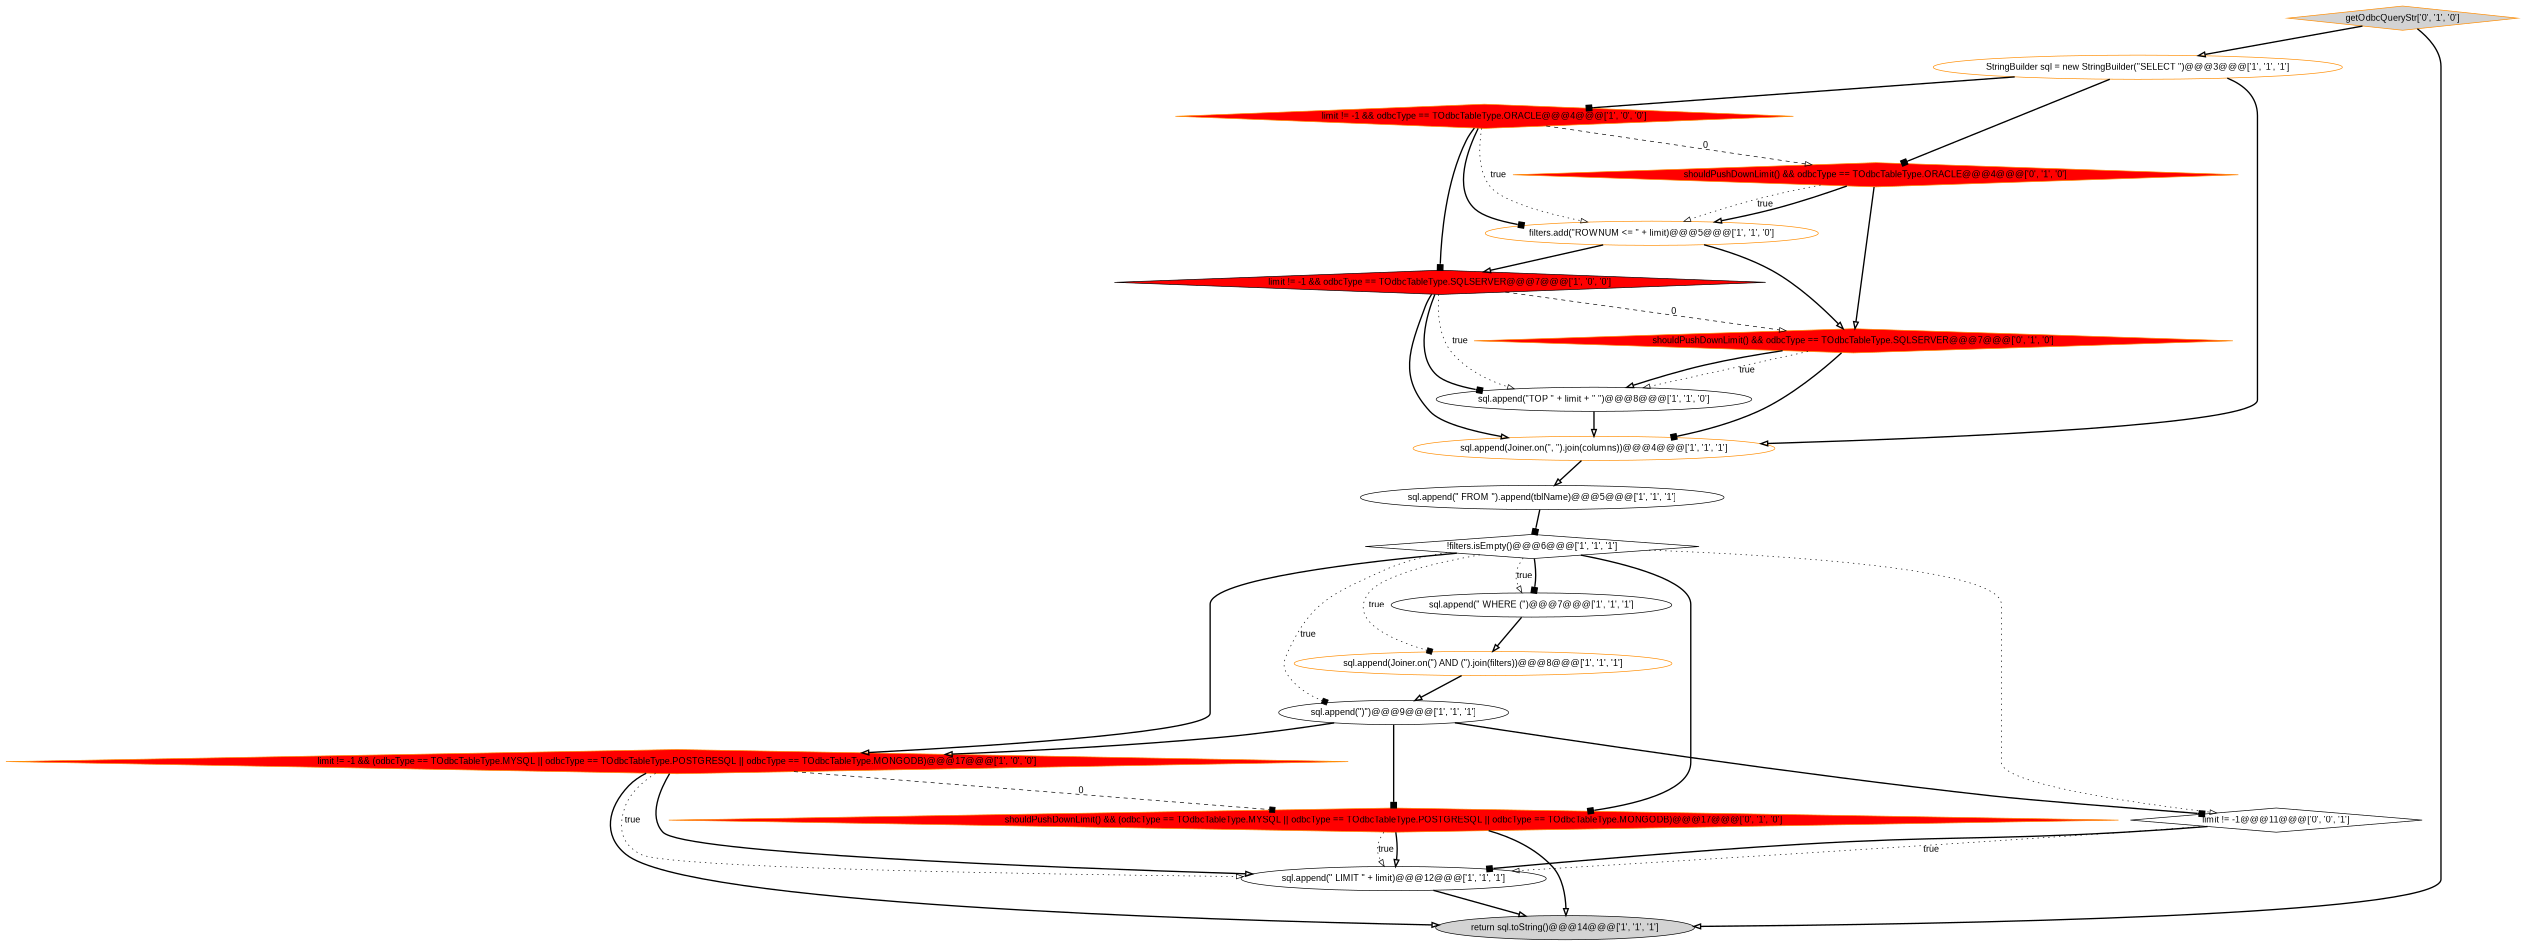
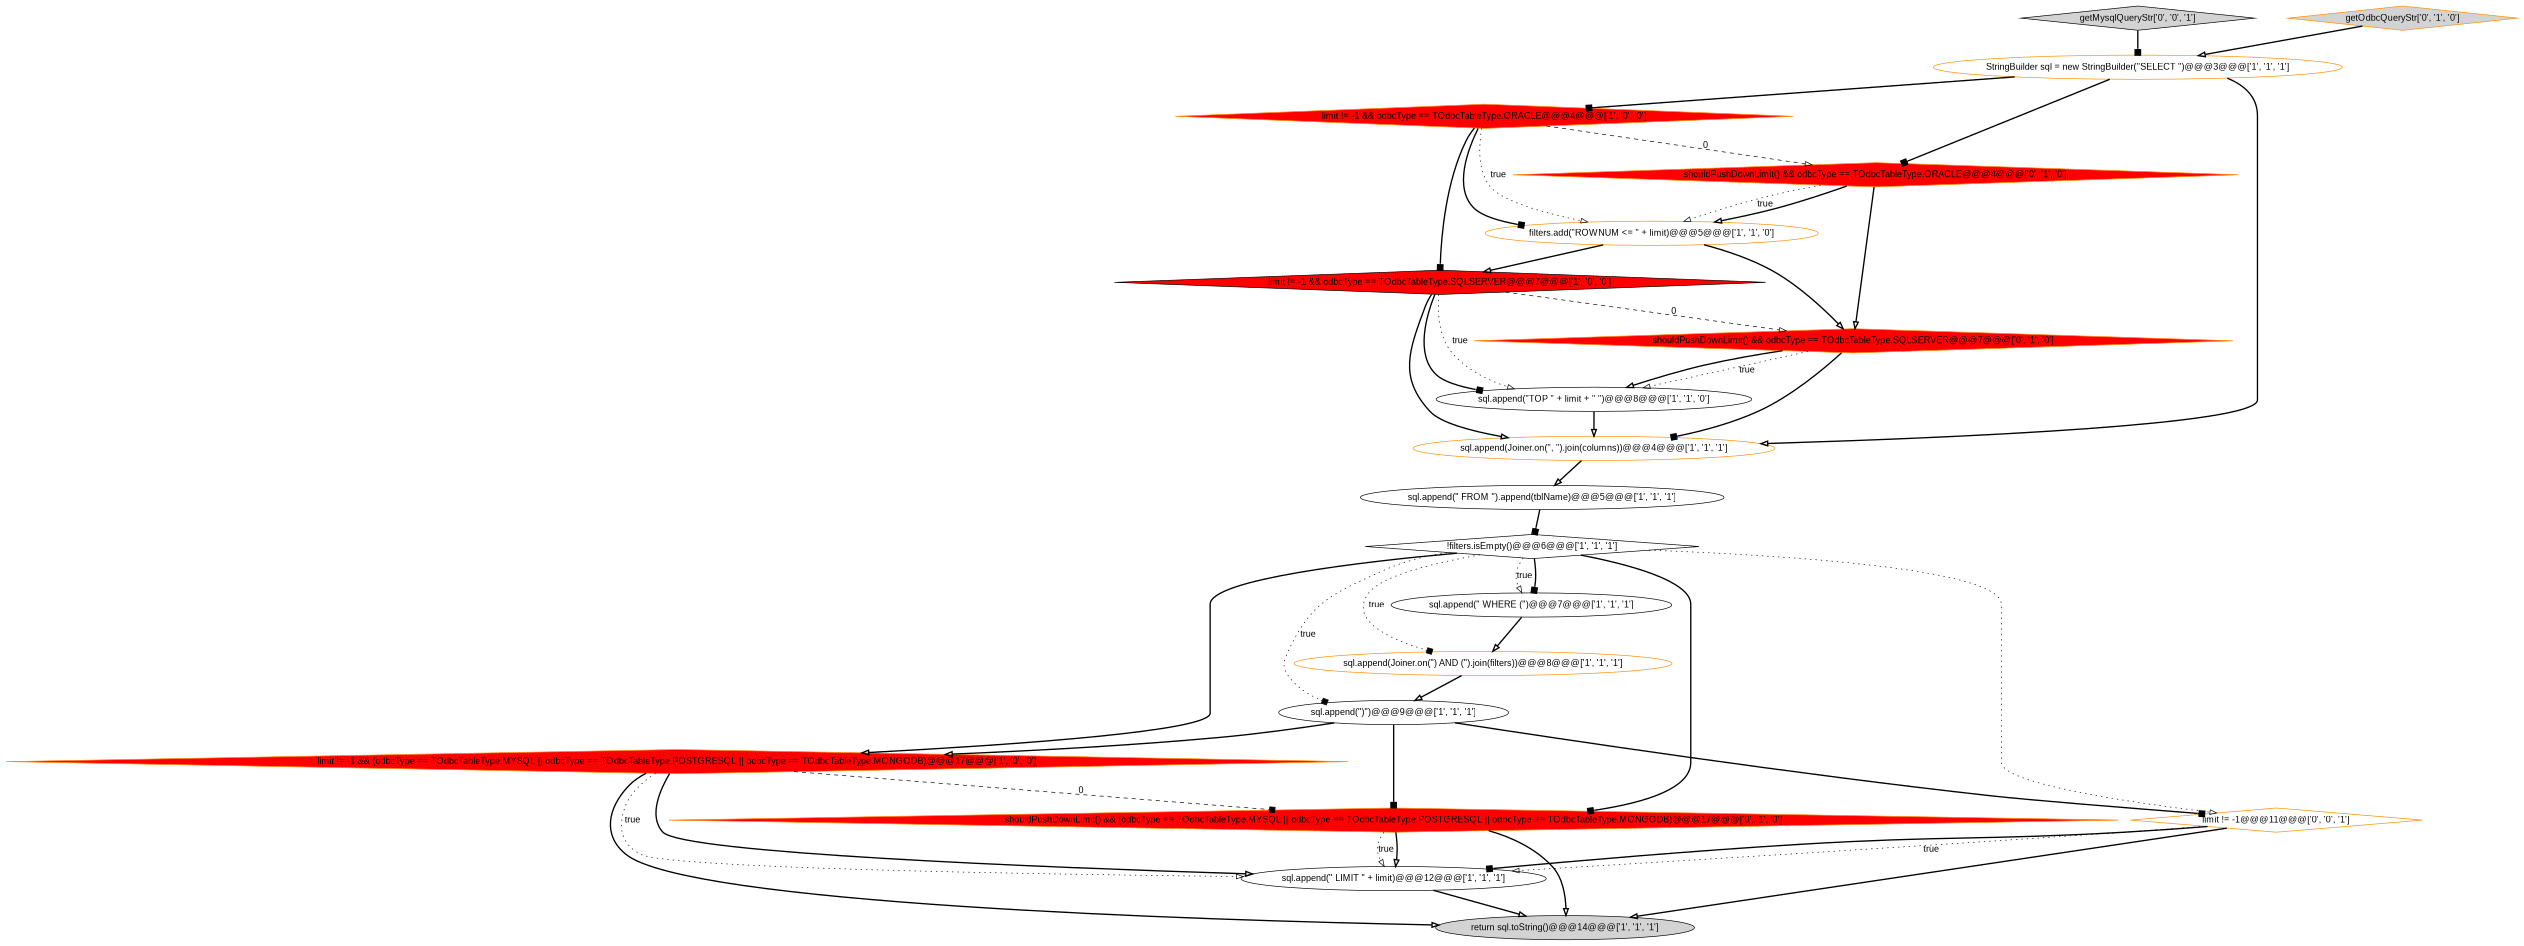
none -> (2138, 18)
(2276, 820) -> (2276, 820)
(2441, 822) -> (1932, 872)
